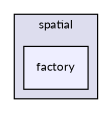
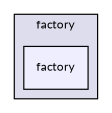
(56, 26) -> (56, 26)
